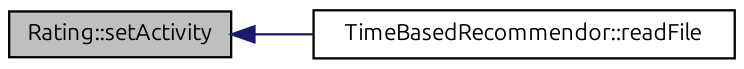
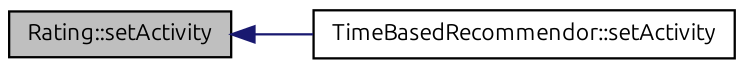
(524, 34) -> (524, 34)
